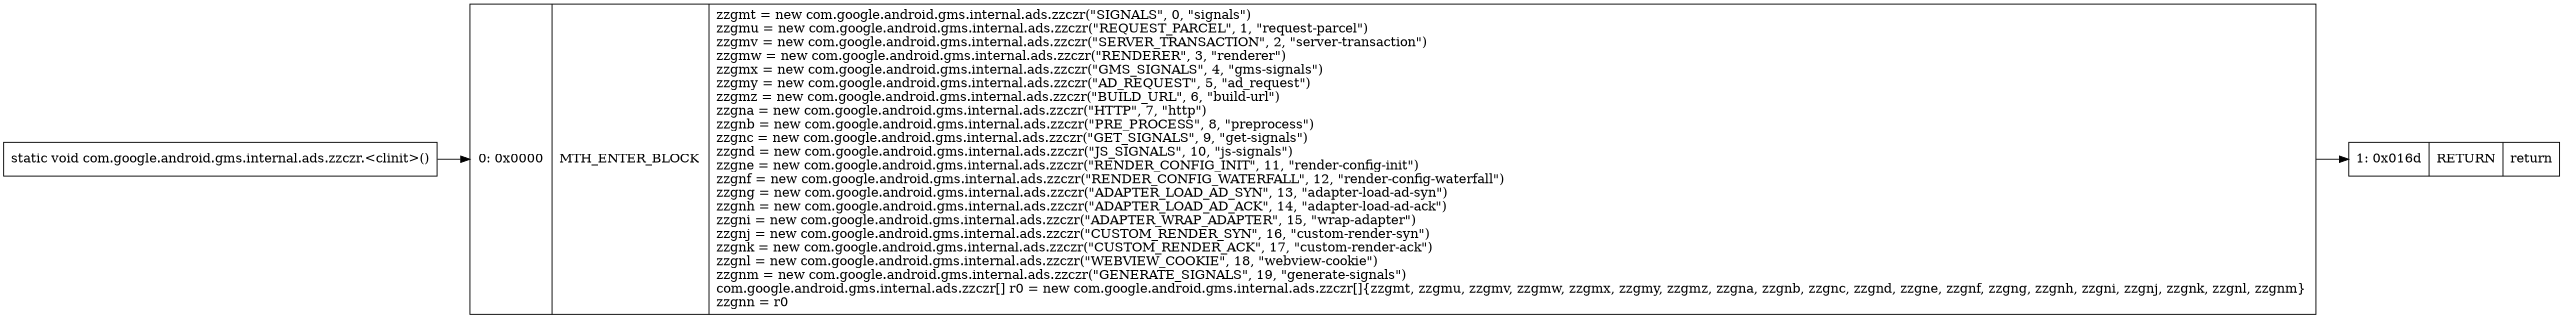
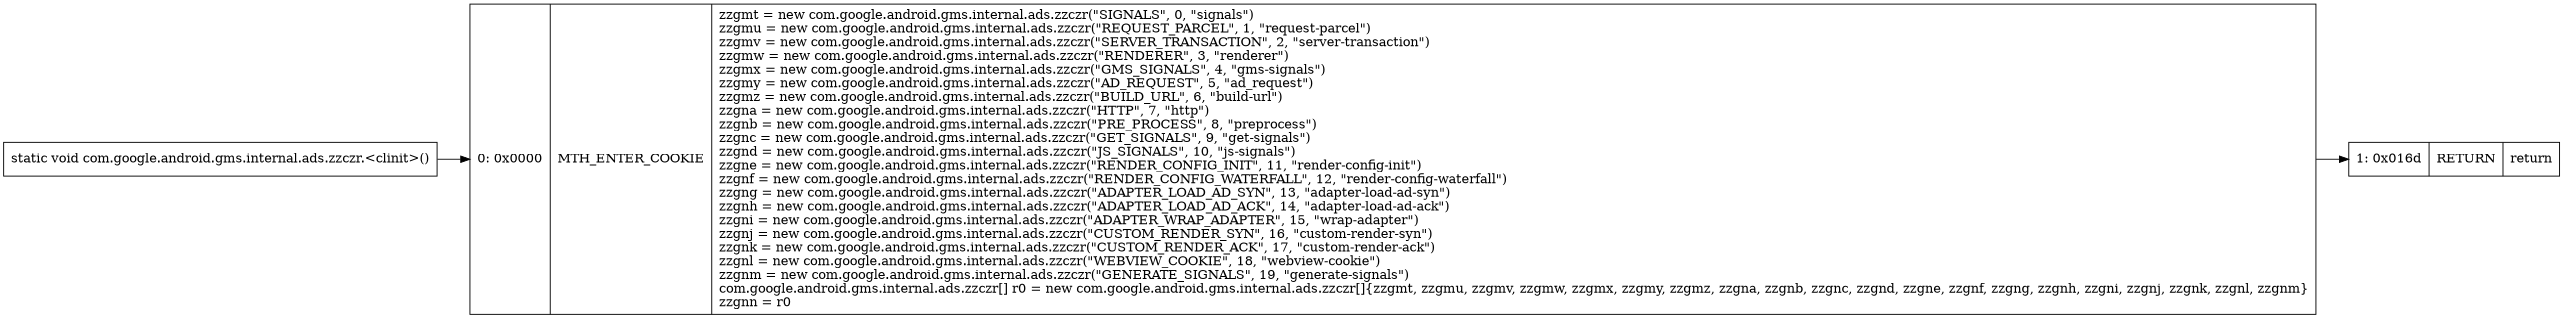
(630, 159) -> (631, 159)
